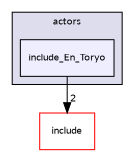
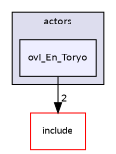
(67, 58) -> (58, 58)
